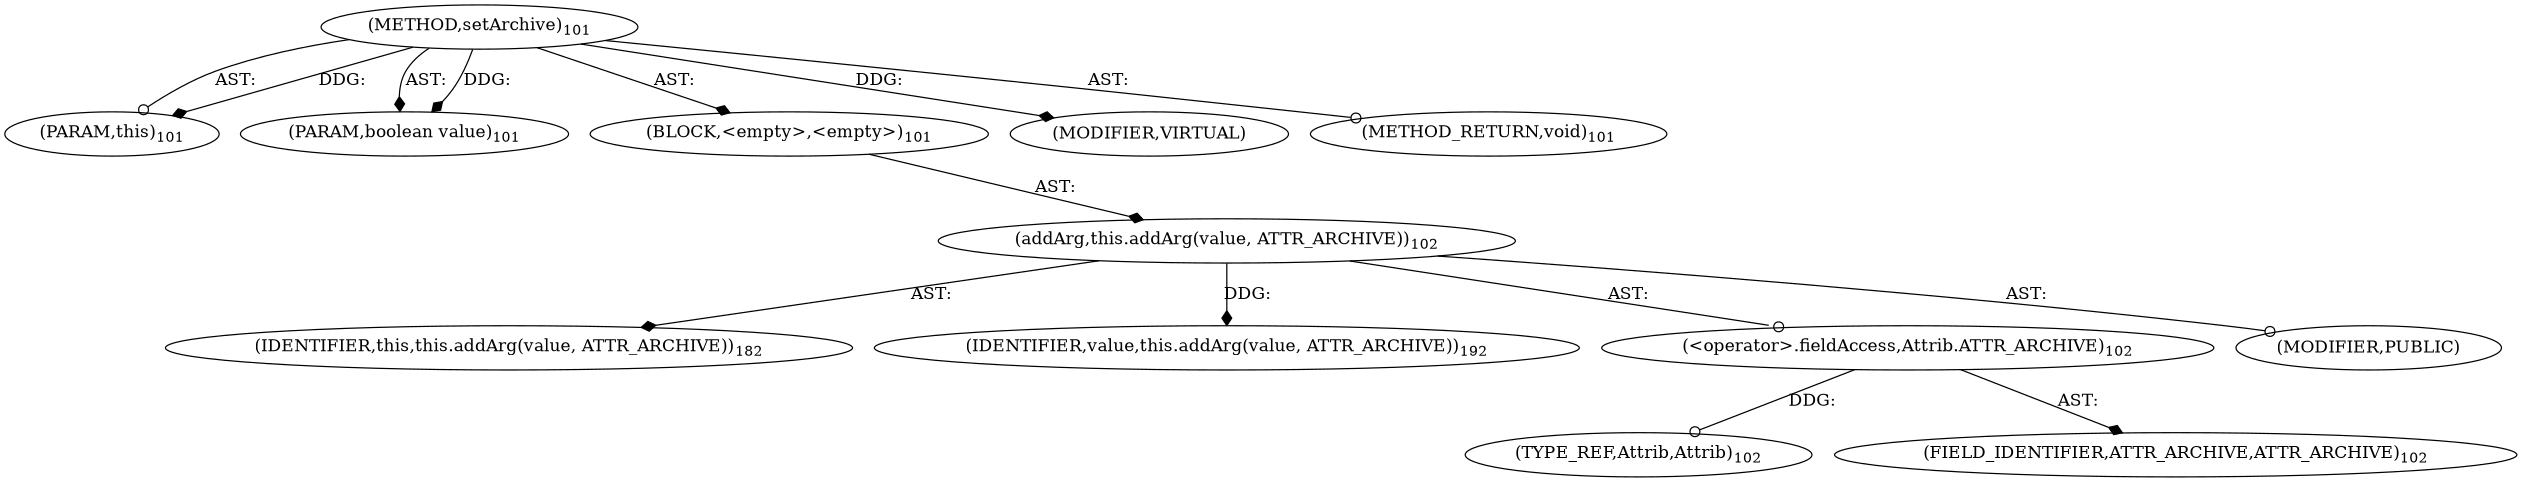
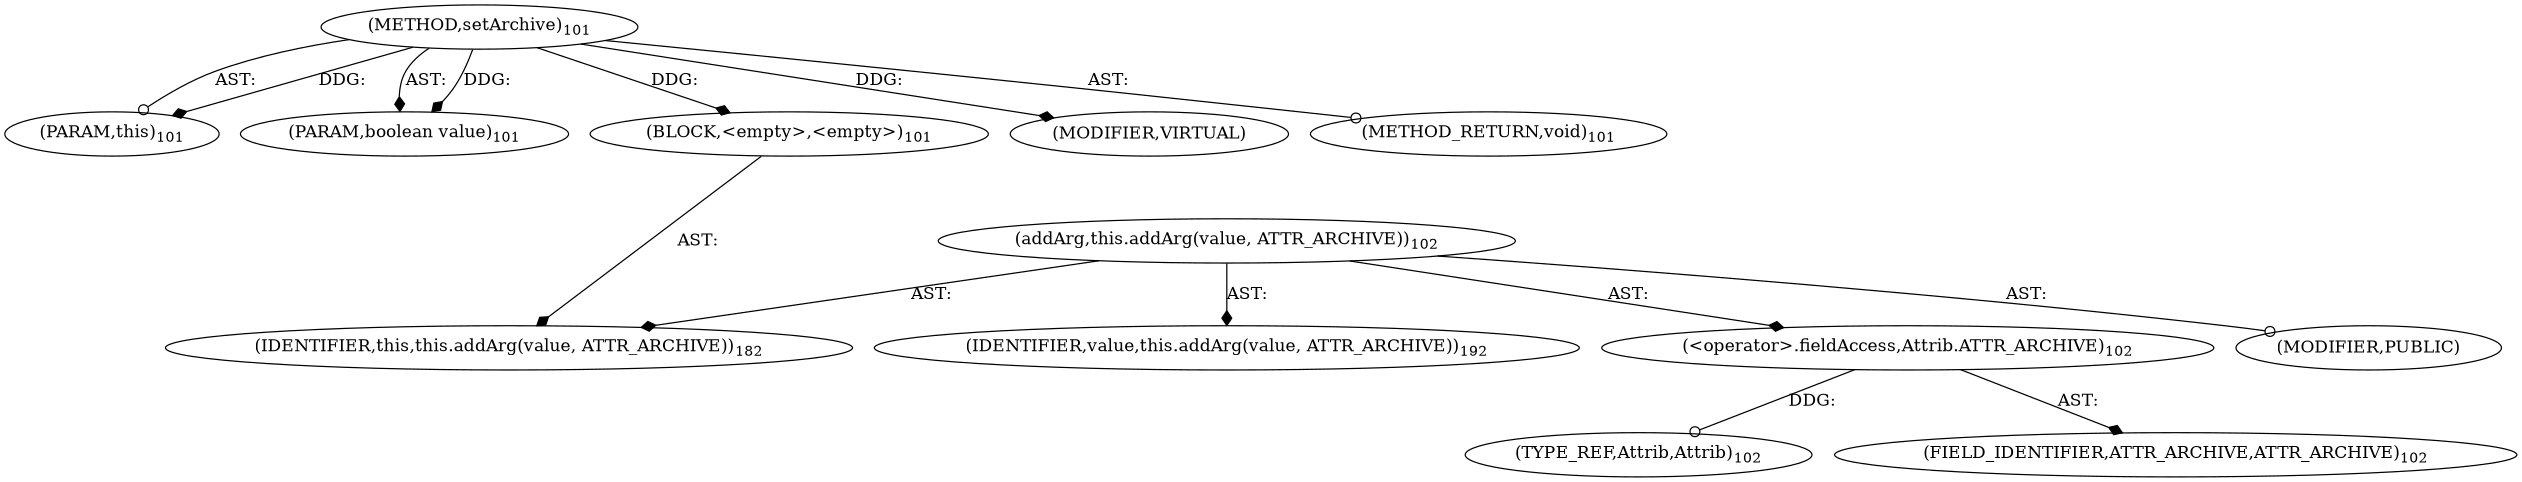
(677, 81) -> (677, 81)
(999, 185) -> (655, 236)
(1559, 293) -> (1559, 293)
(1250, 294) -> (1250, 294)
